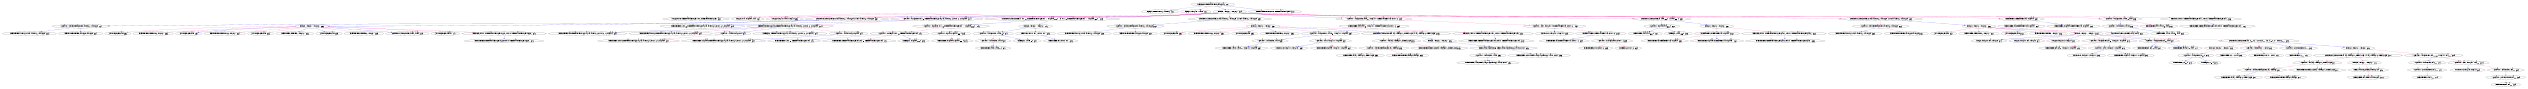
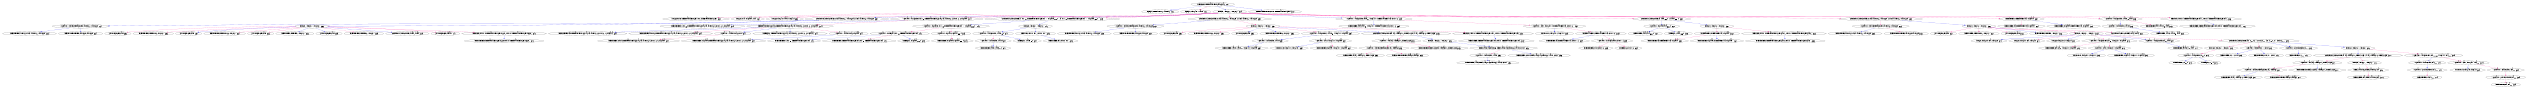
(2149, 48) -> none
